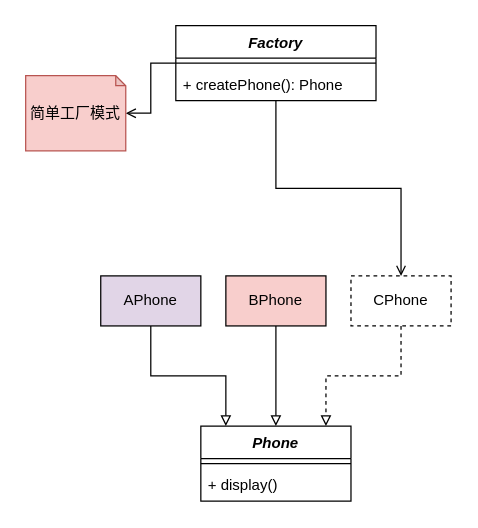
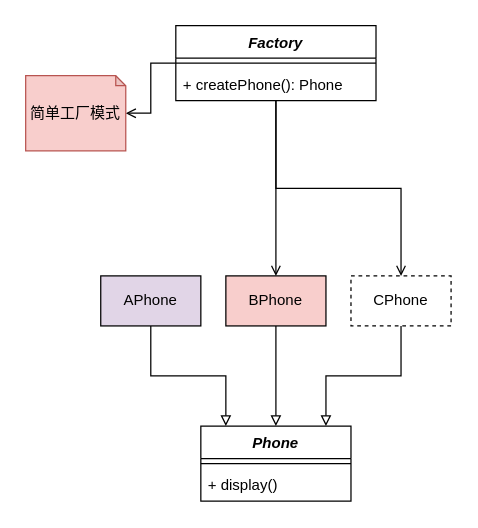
none -> (276, 232)
(368, 376) -> (368, 376)
